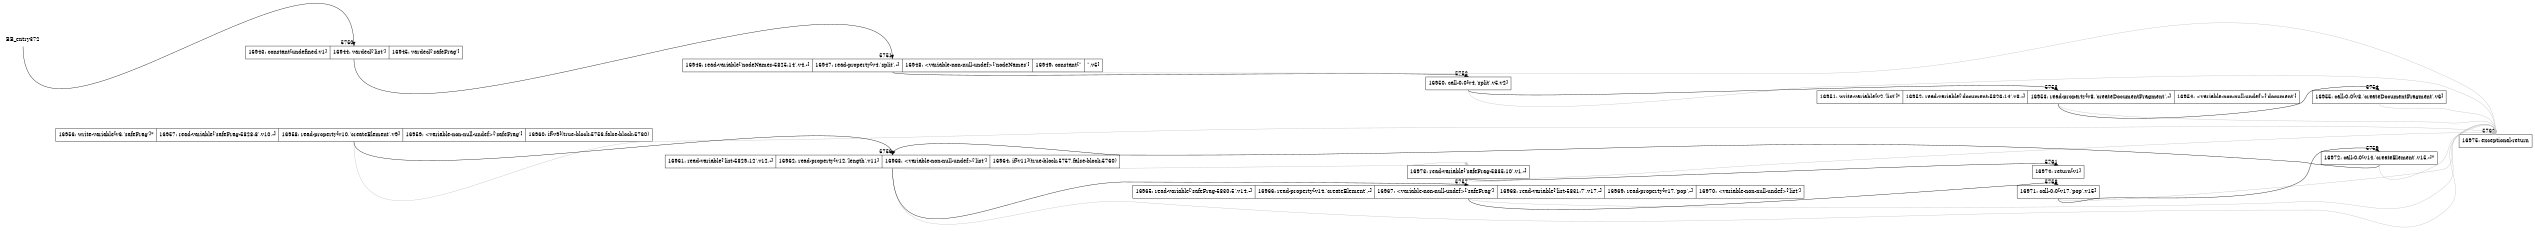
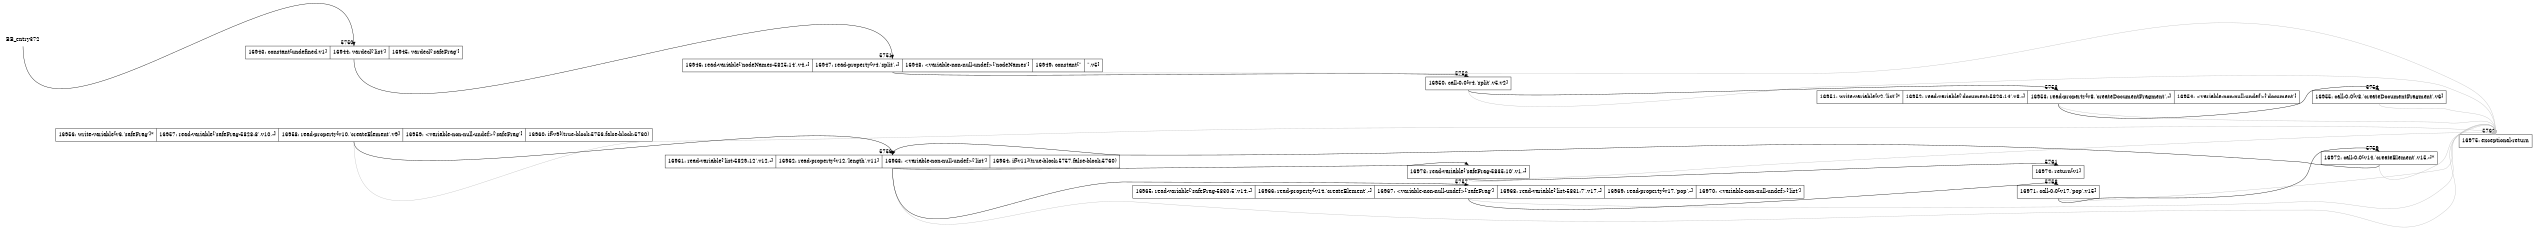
(1179, 168) -> (1179, 168)
